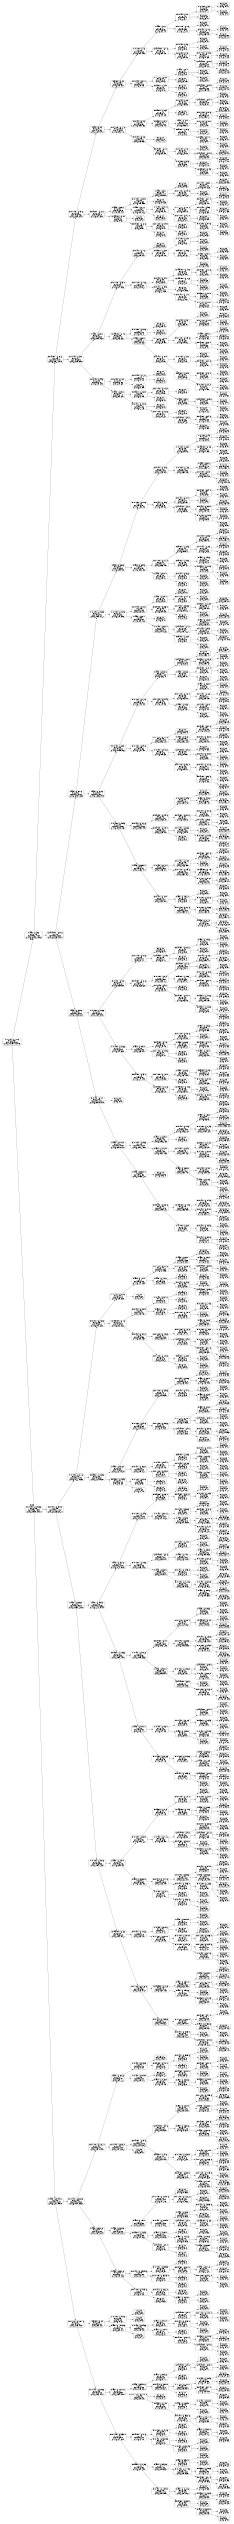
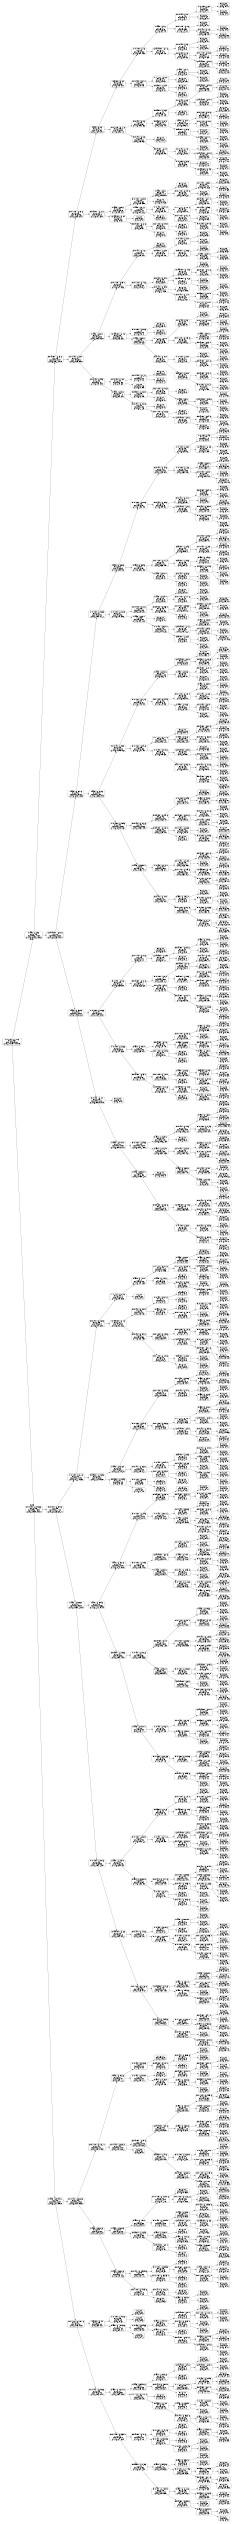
none -> (224, 2020)
